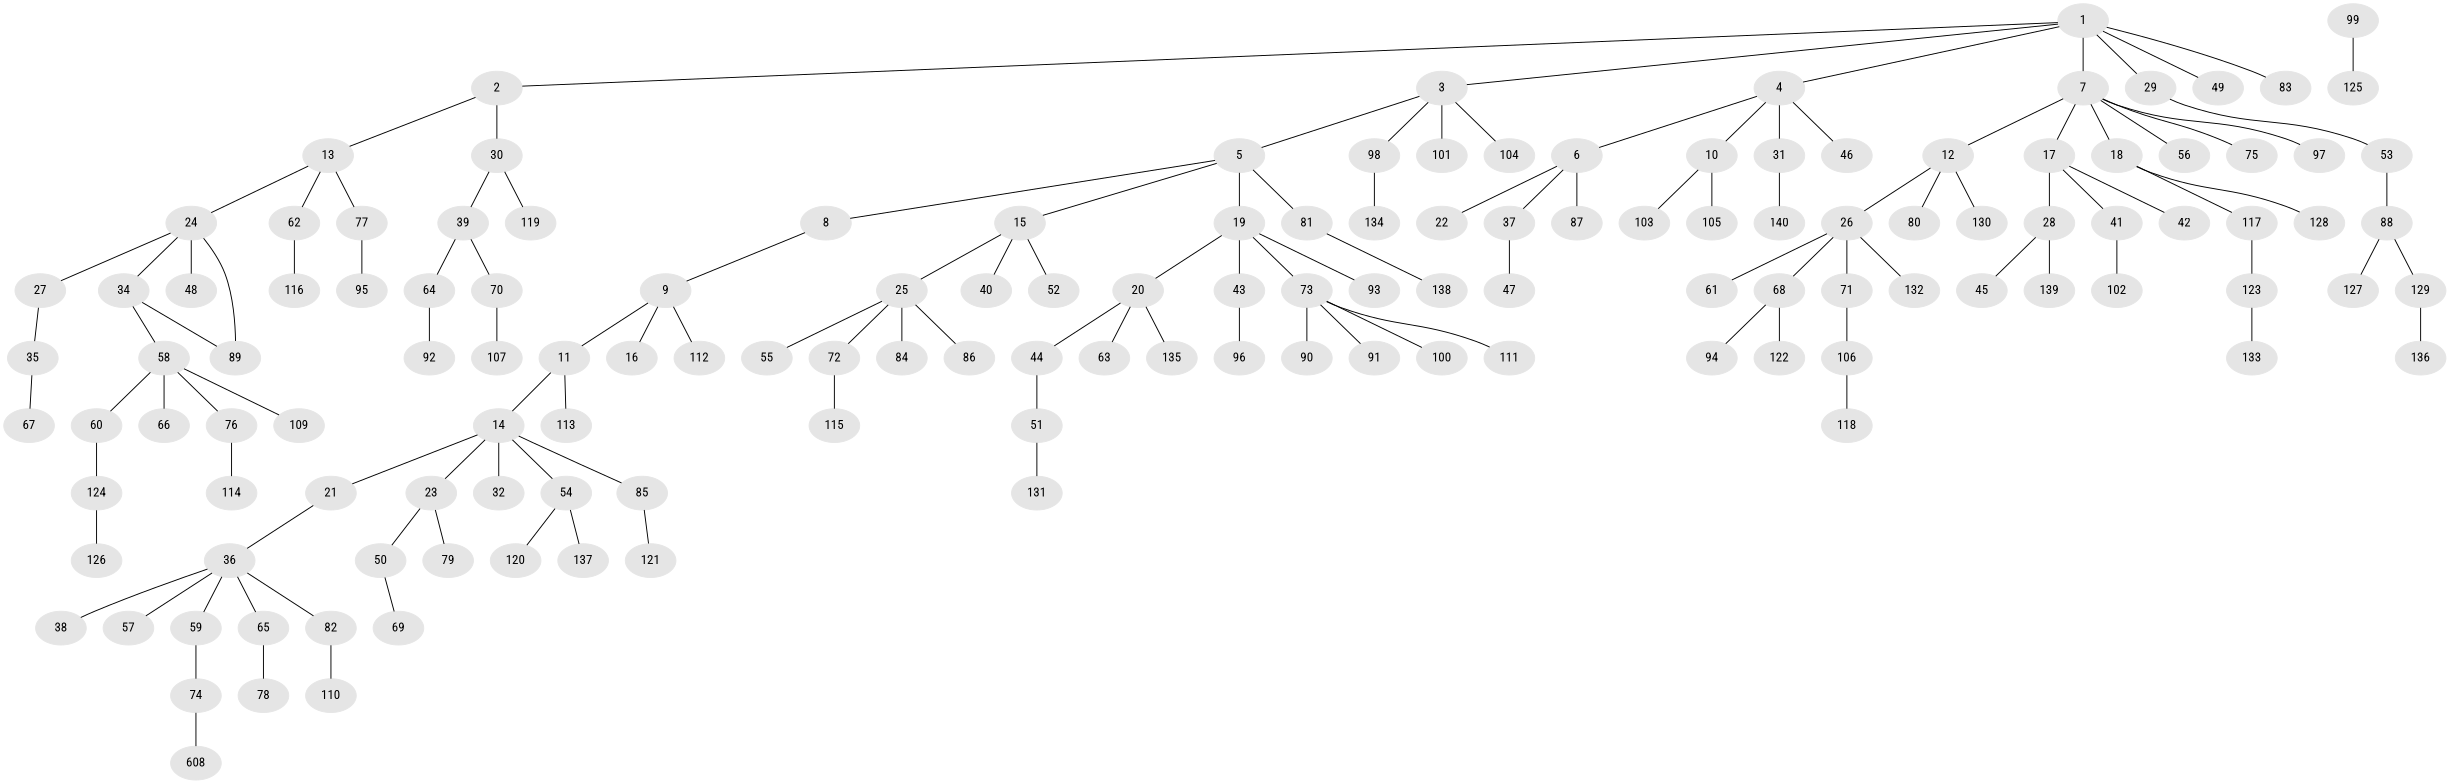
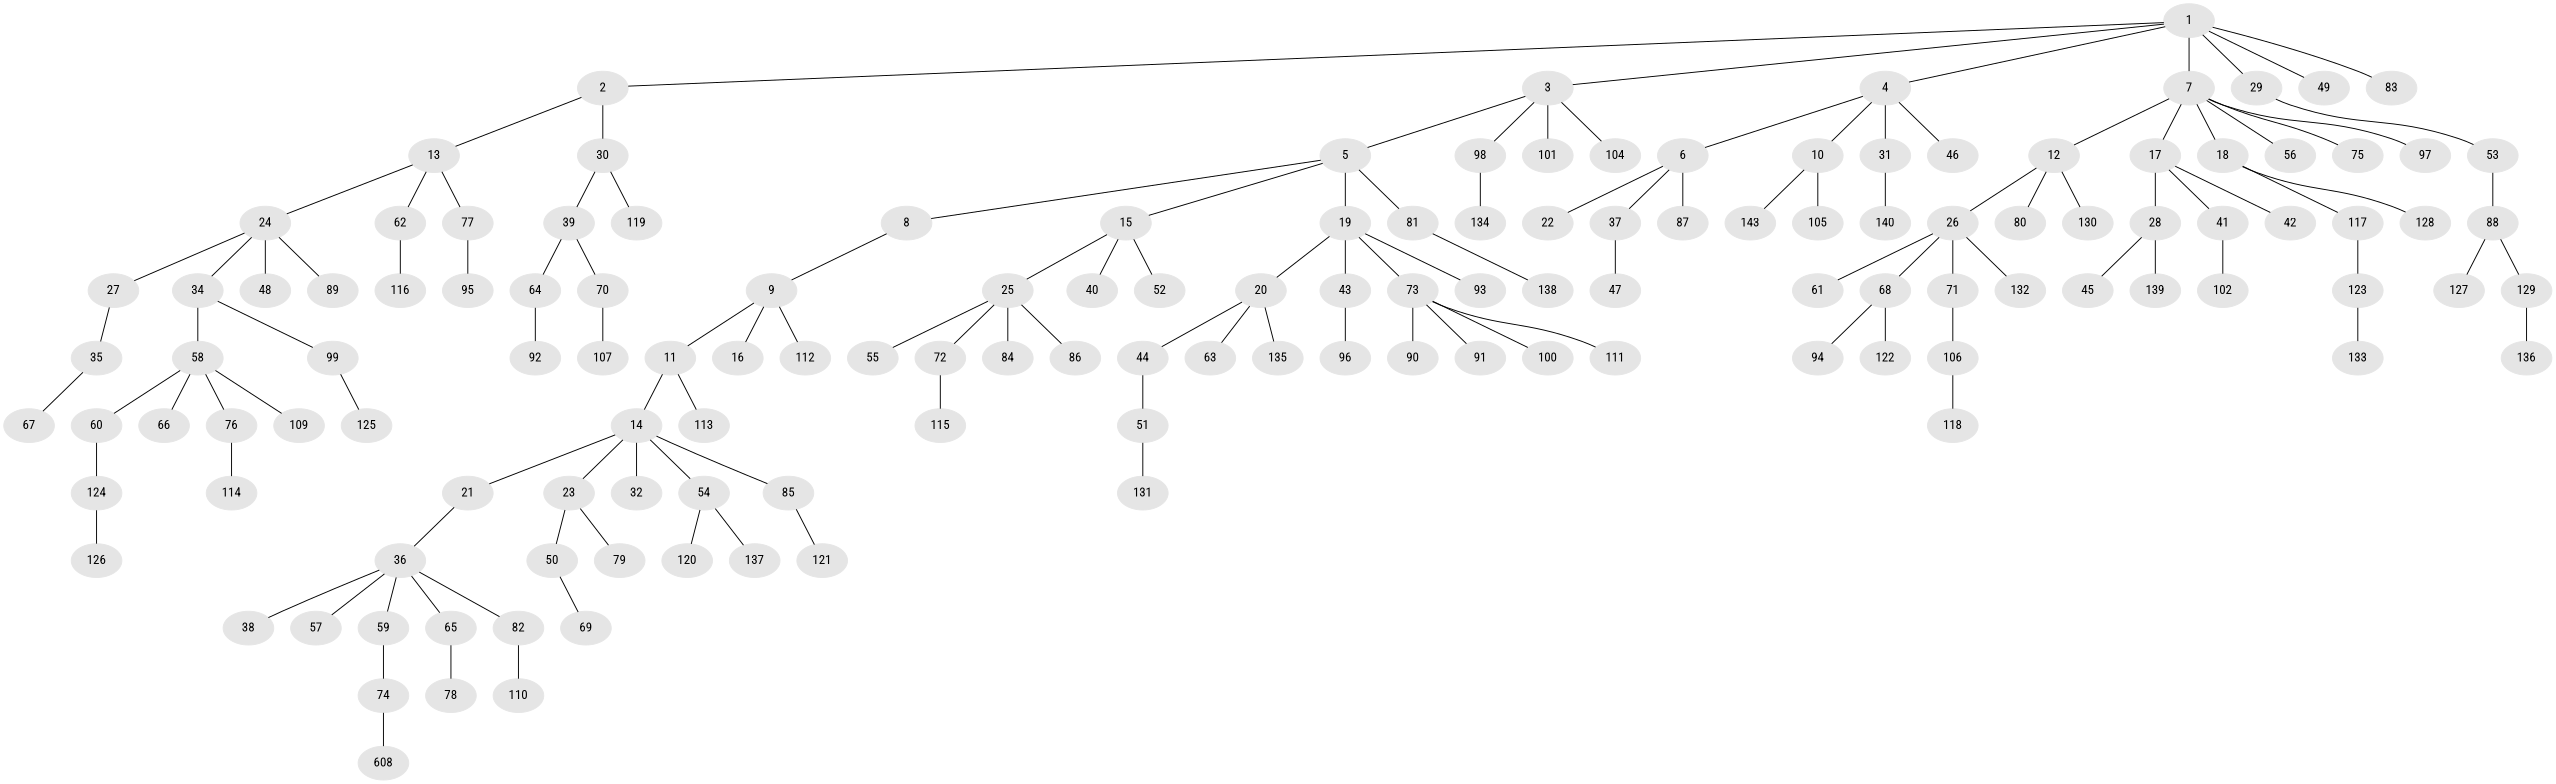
(1644, 223) -> (1750, 223)
(180, 324) -> (265, 324)
